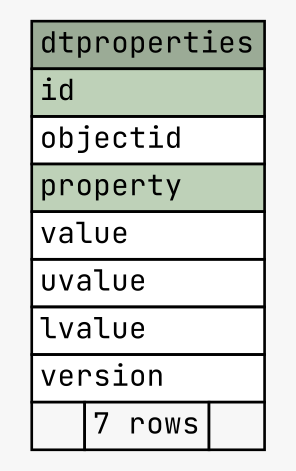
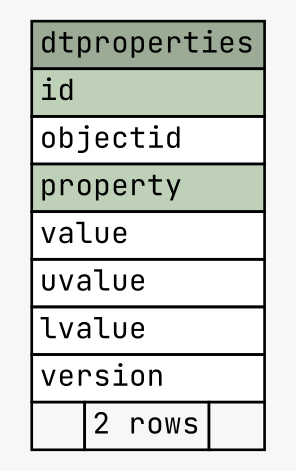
(147, 425) -> (147, 425)
